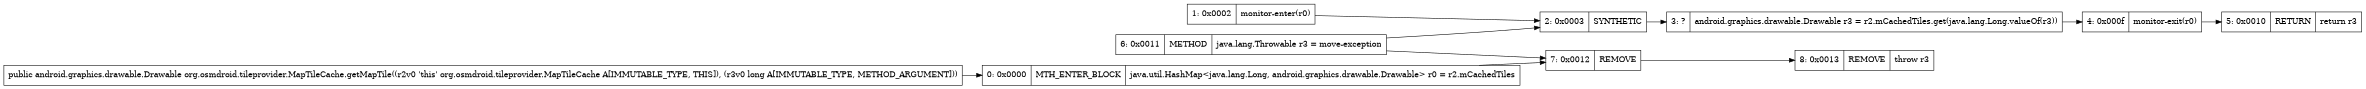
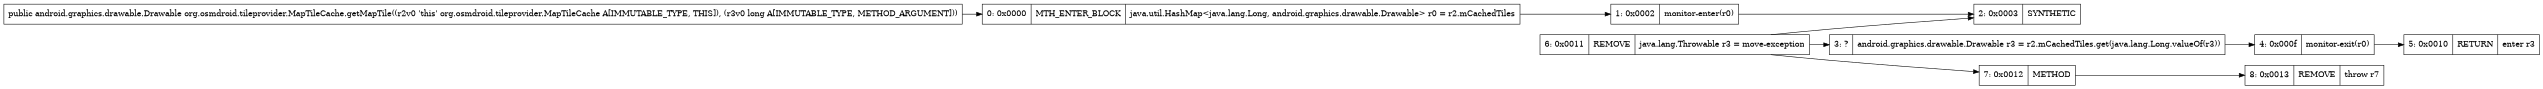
(1654, 22) -> (1817, 45)
(2339, 22) -> (2519, 44)
(1188, 44) -> (1612, 44)
(1618, 60) -> (2052, 75)
(1912, 60) -> (2362, 75)
(1510, 64) -> (1563, 14)
